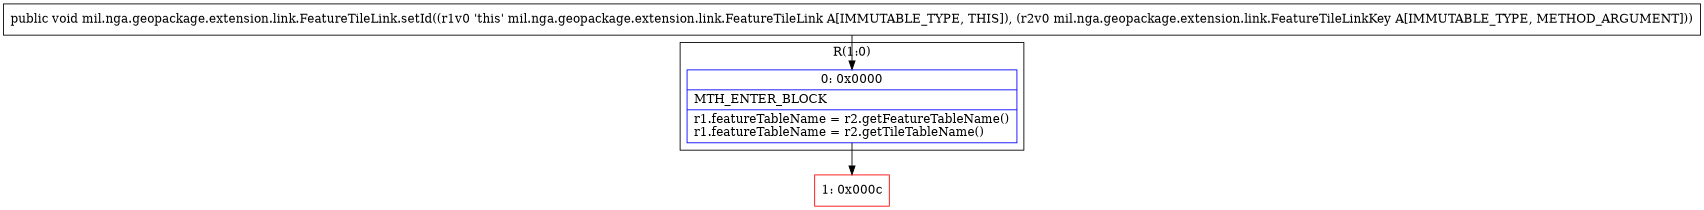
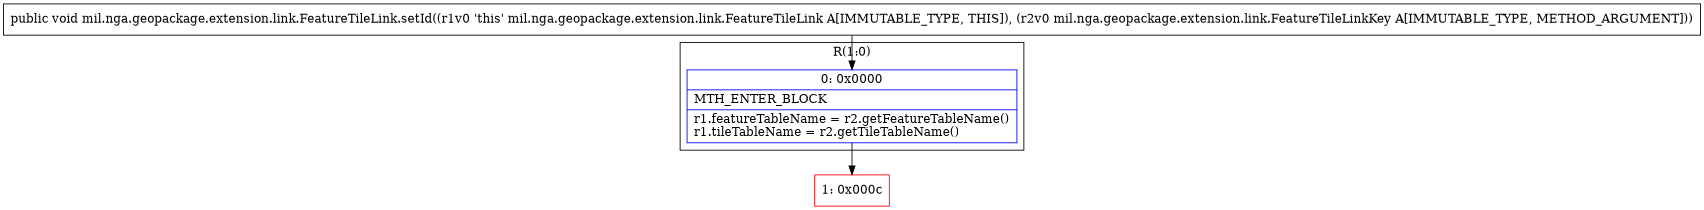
(839, 132) -> (827, 132)
